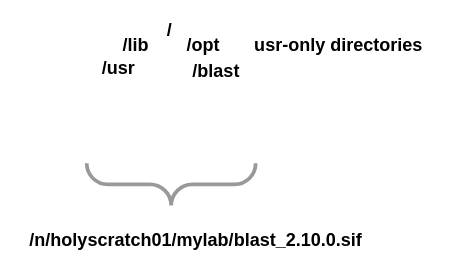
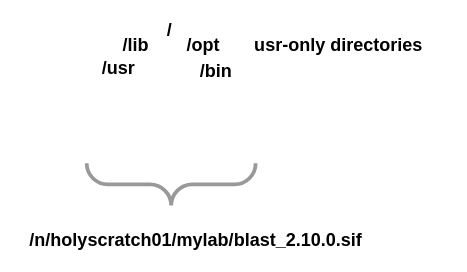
(216, 71) -> (216, 71)
